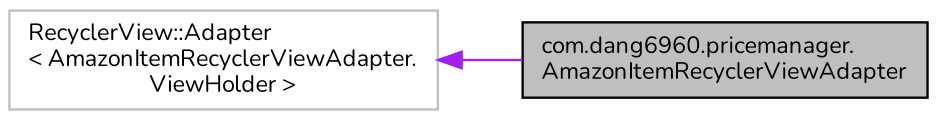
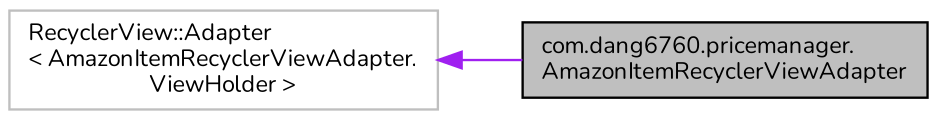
(725, 60) -> (725, 60)
